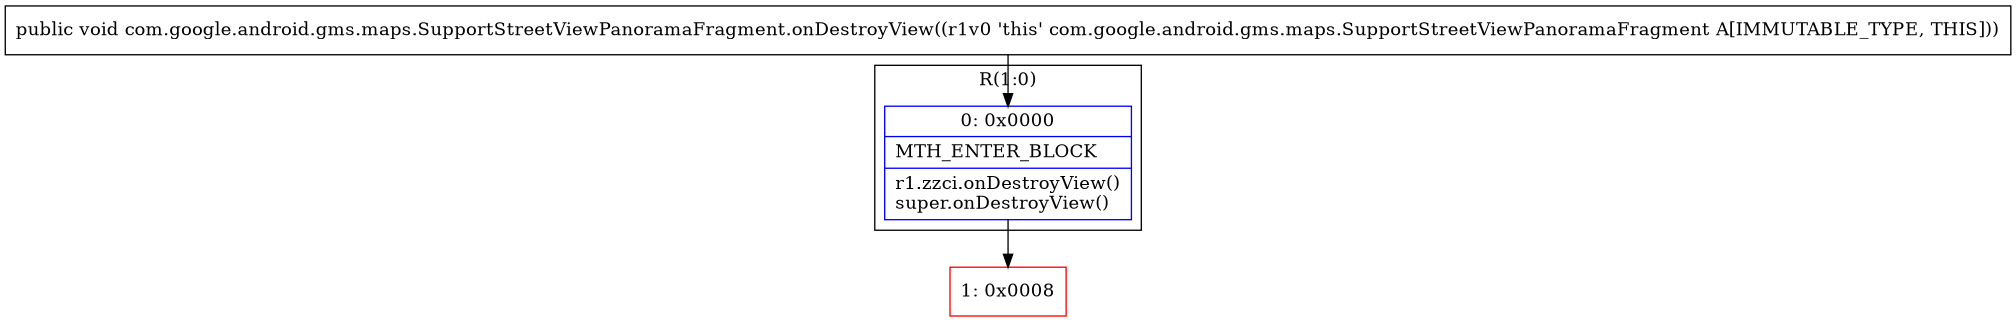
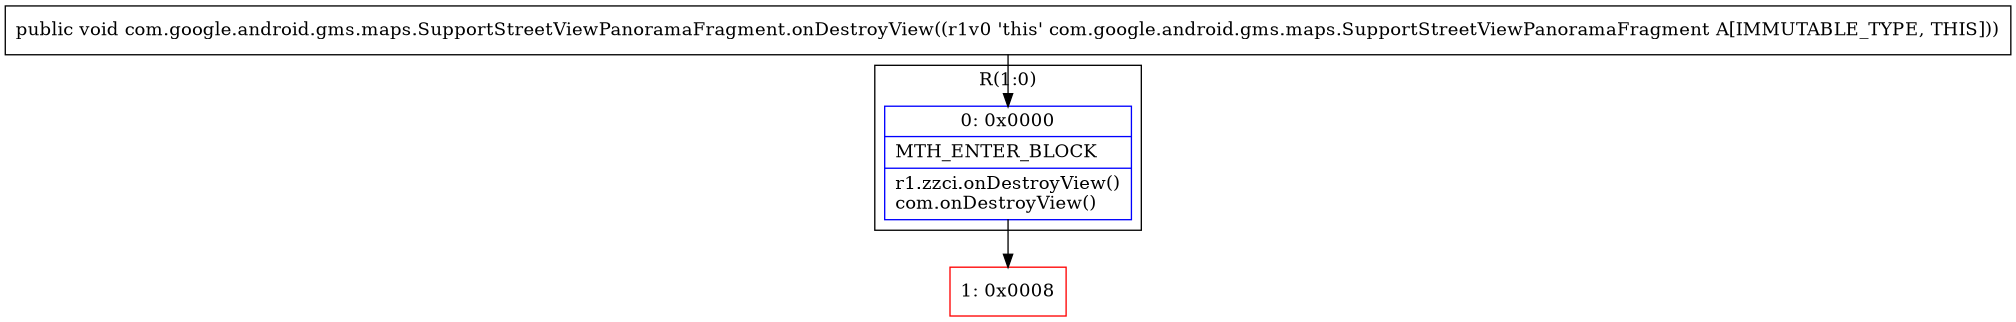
(1003, 203) -> (996, 203)
